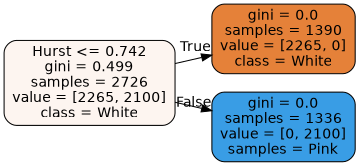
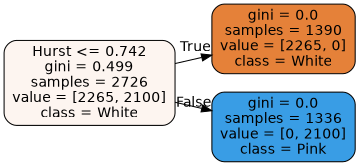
(284, 127) -> (284, 127)
